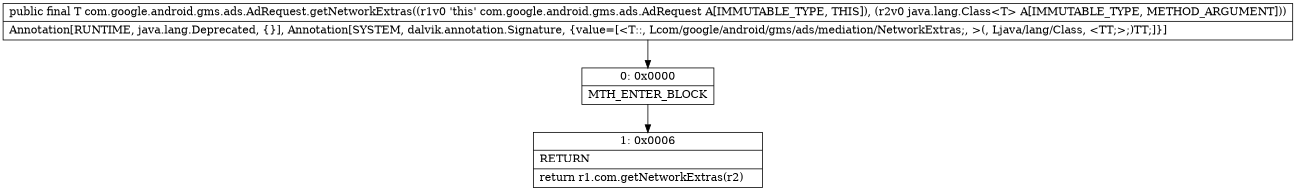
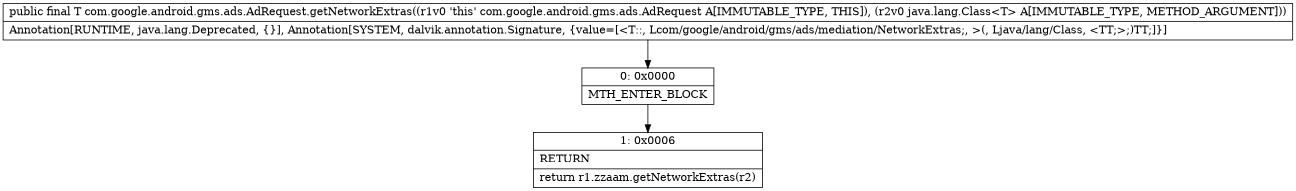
(642, 178) -> (648, 178)
